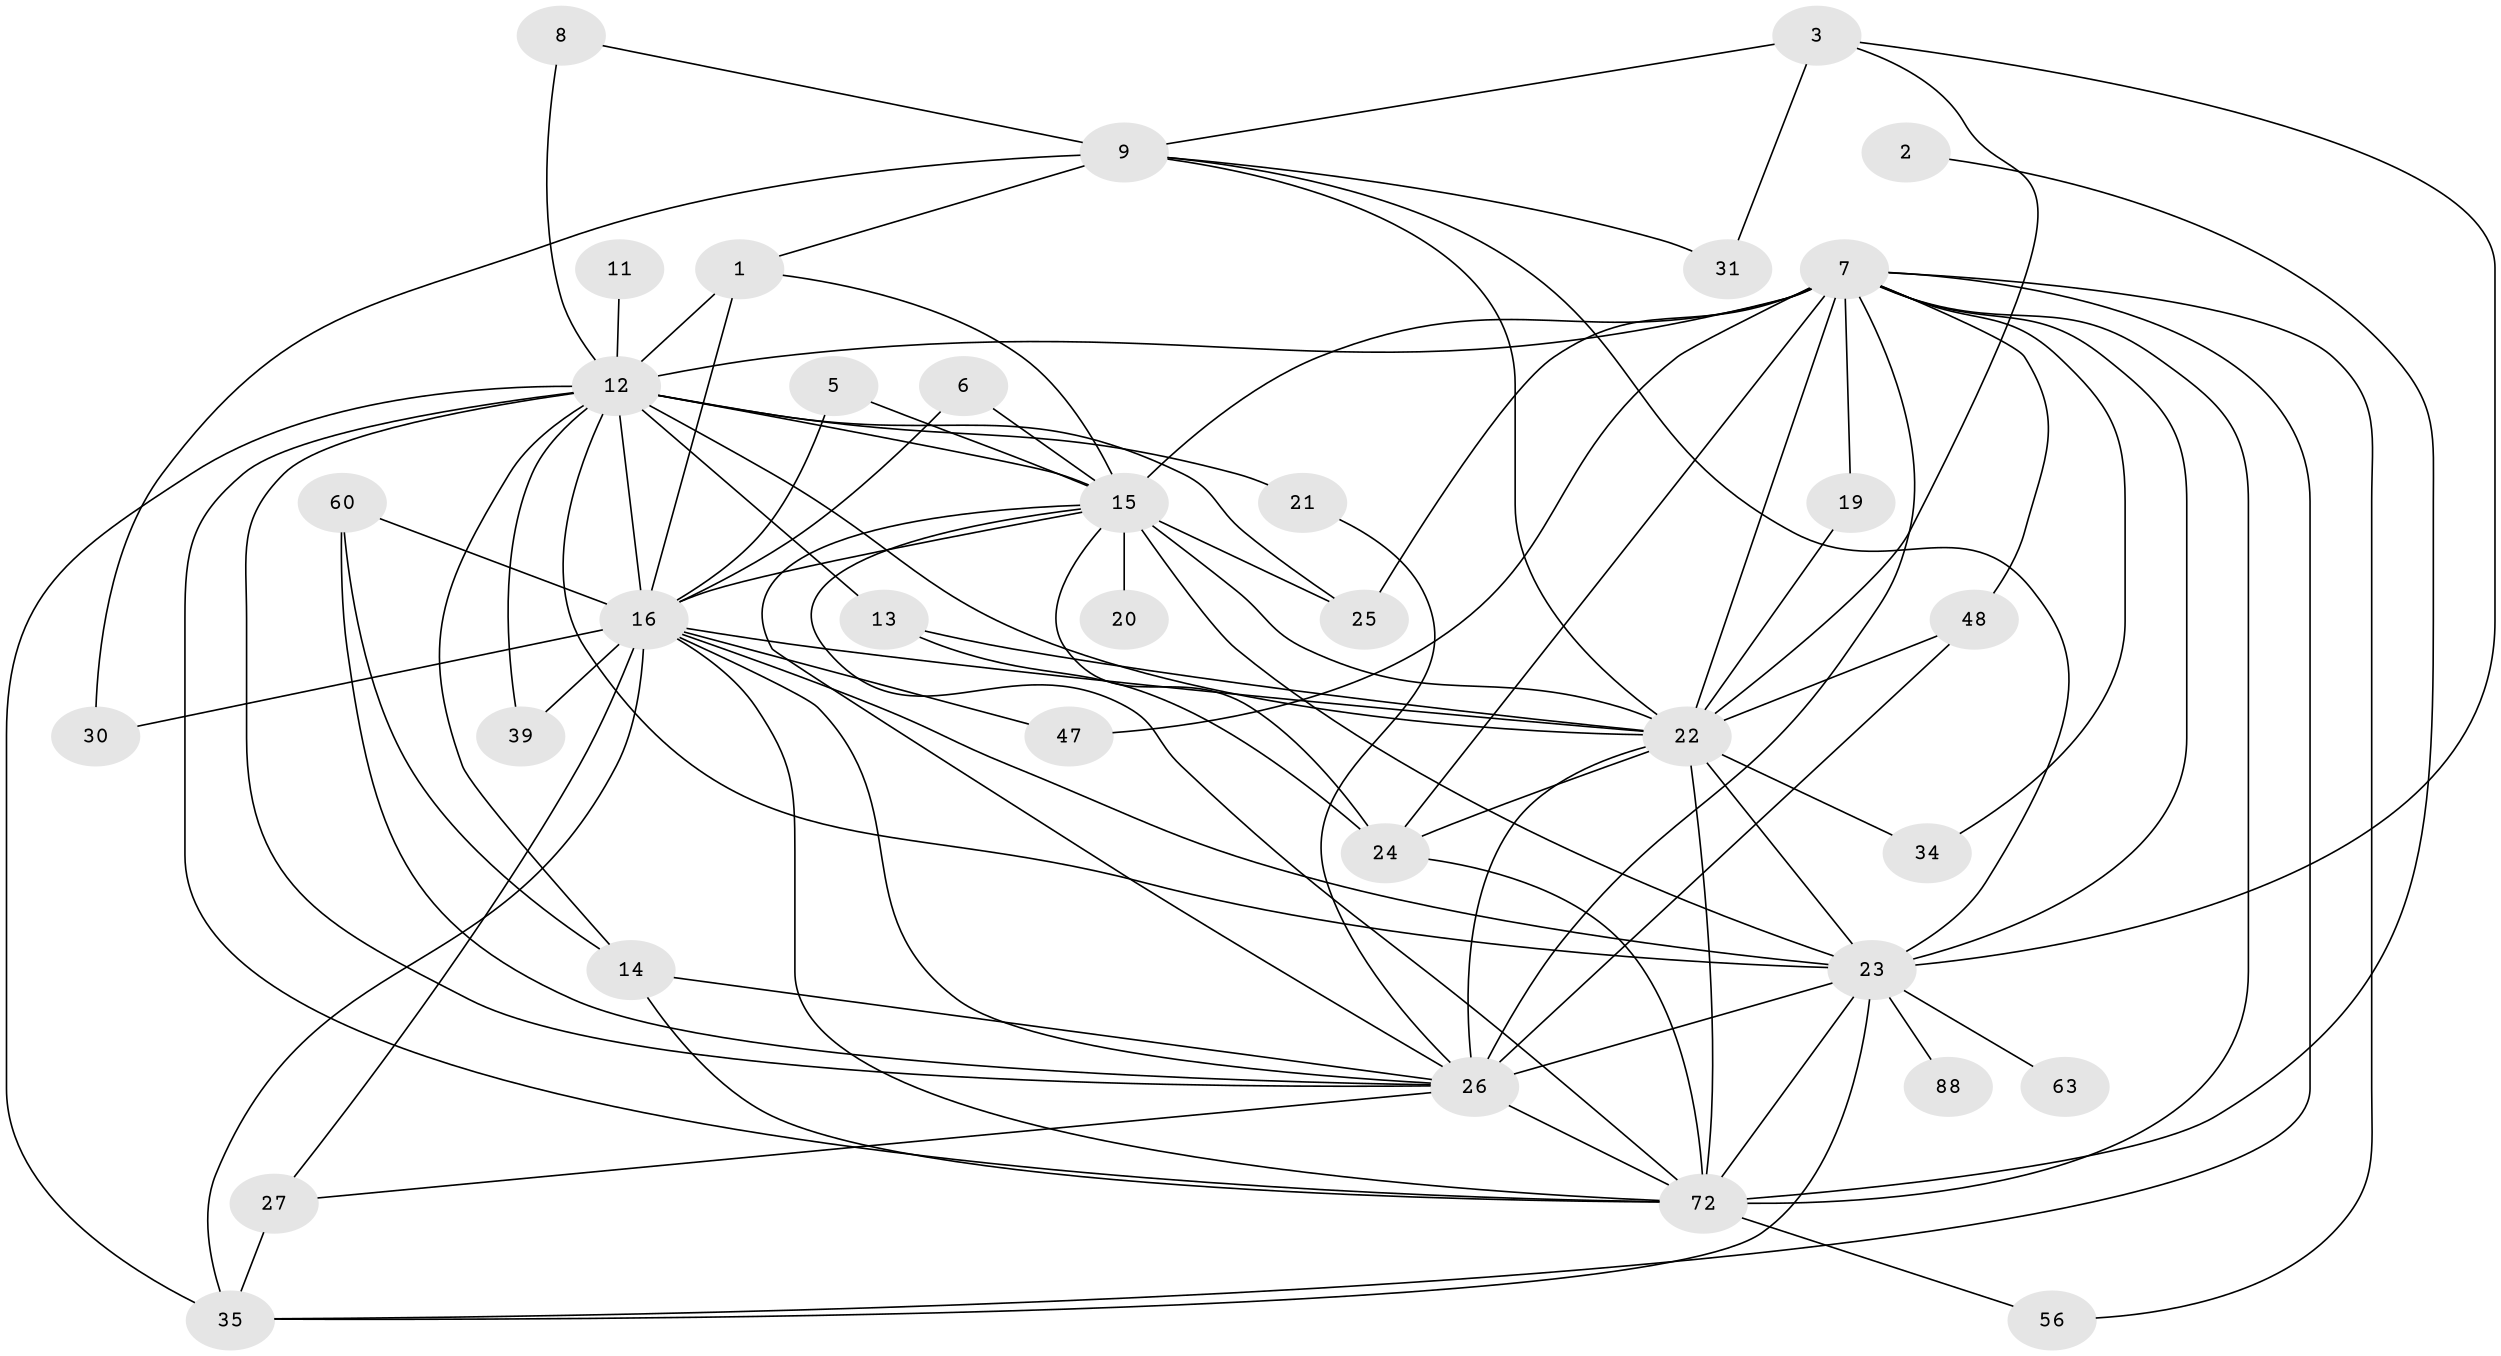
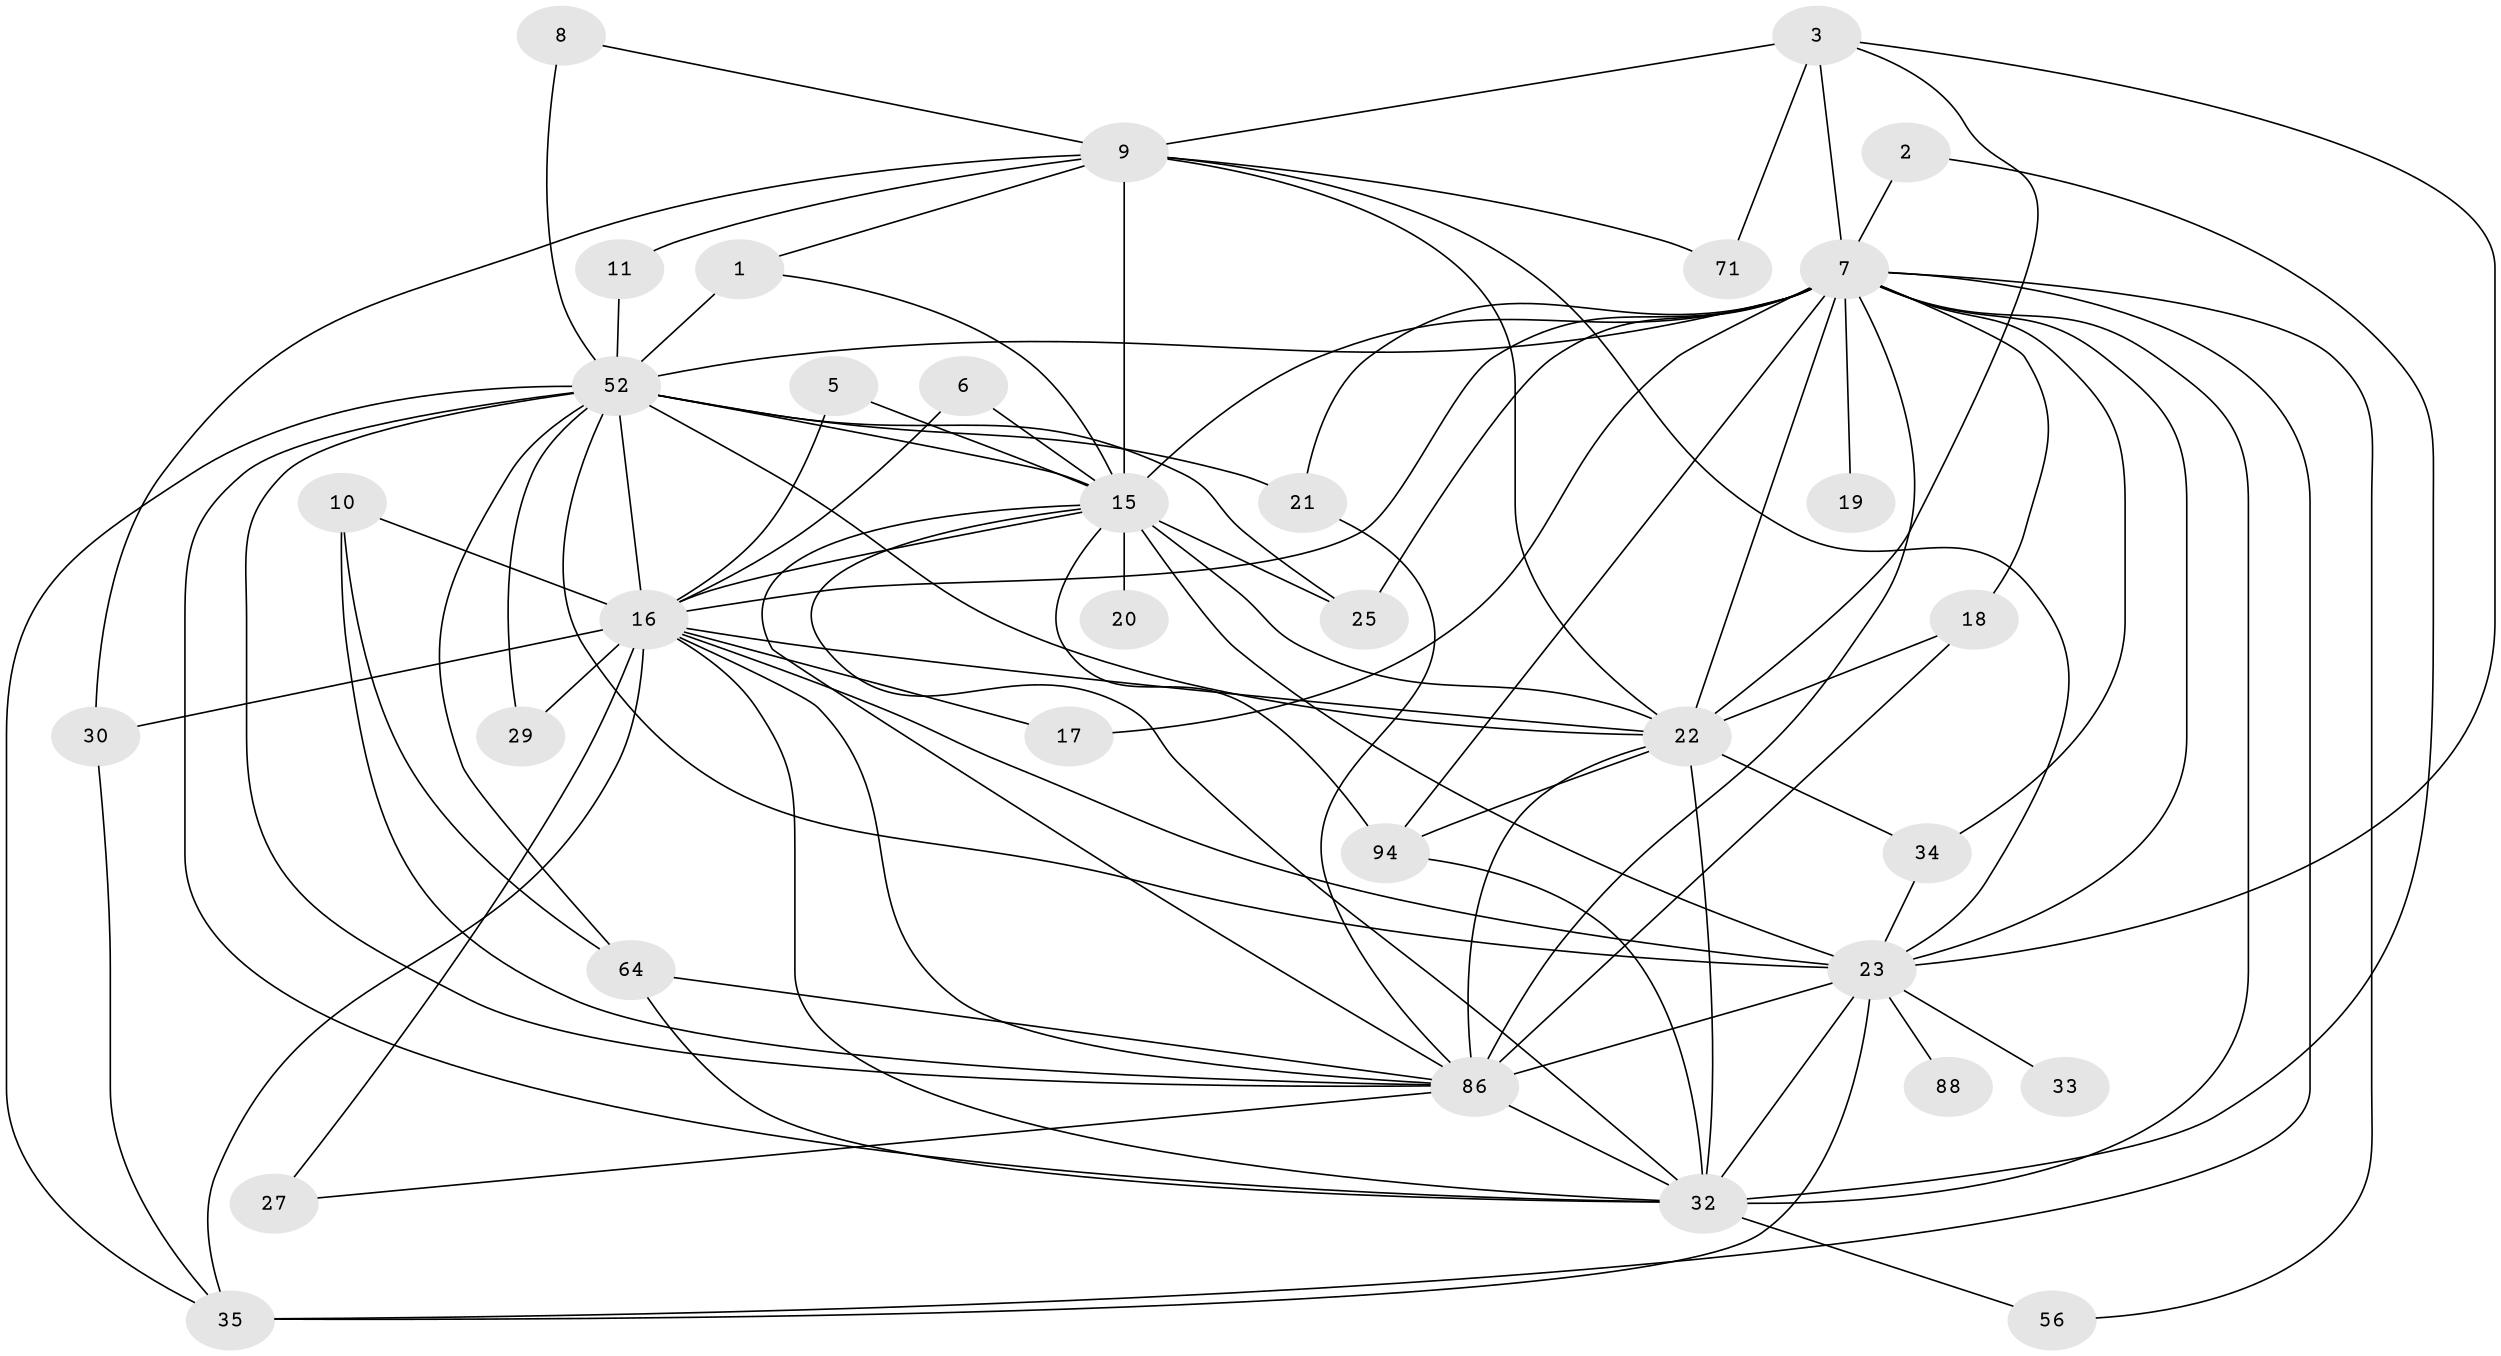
none -> (1831, 152)
none -> (865, 194)
none -> (1875, 211)
(1728, 269) -> (1728, 269)
none -> (1519, 304)
none -> (1124, 328)
(616, 386) -> (616, 386)
(686, 466) -> (1299, 554)
(342, 503) -> (342, 503)
(884, 620) -> none
(1769, 620) -> none
(1974, 620) -> (1974, 620)
(521, 736) -> (521, 736)
(1069, 736) -> (1069, 736)
(1385, 853) -> (1385, 853)
(1780, 853) -> (1900, 911)
(631, 970) -> (631, 970)
(1475, 1087) -> (1475, 1087)
(2065, 1087) -> (2065, 1087)
(1703, 1204) -> (1703, 1204)
(252, 1262) -> (110, 1043)
